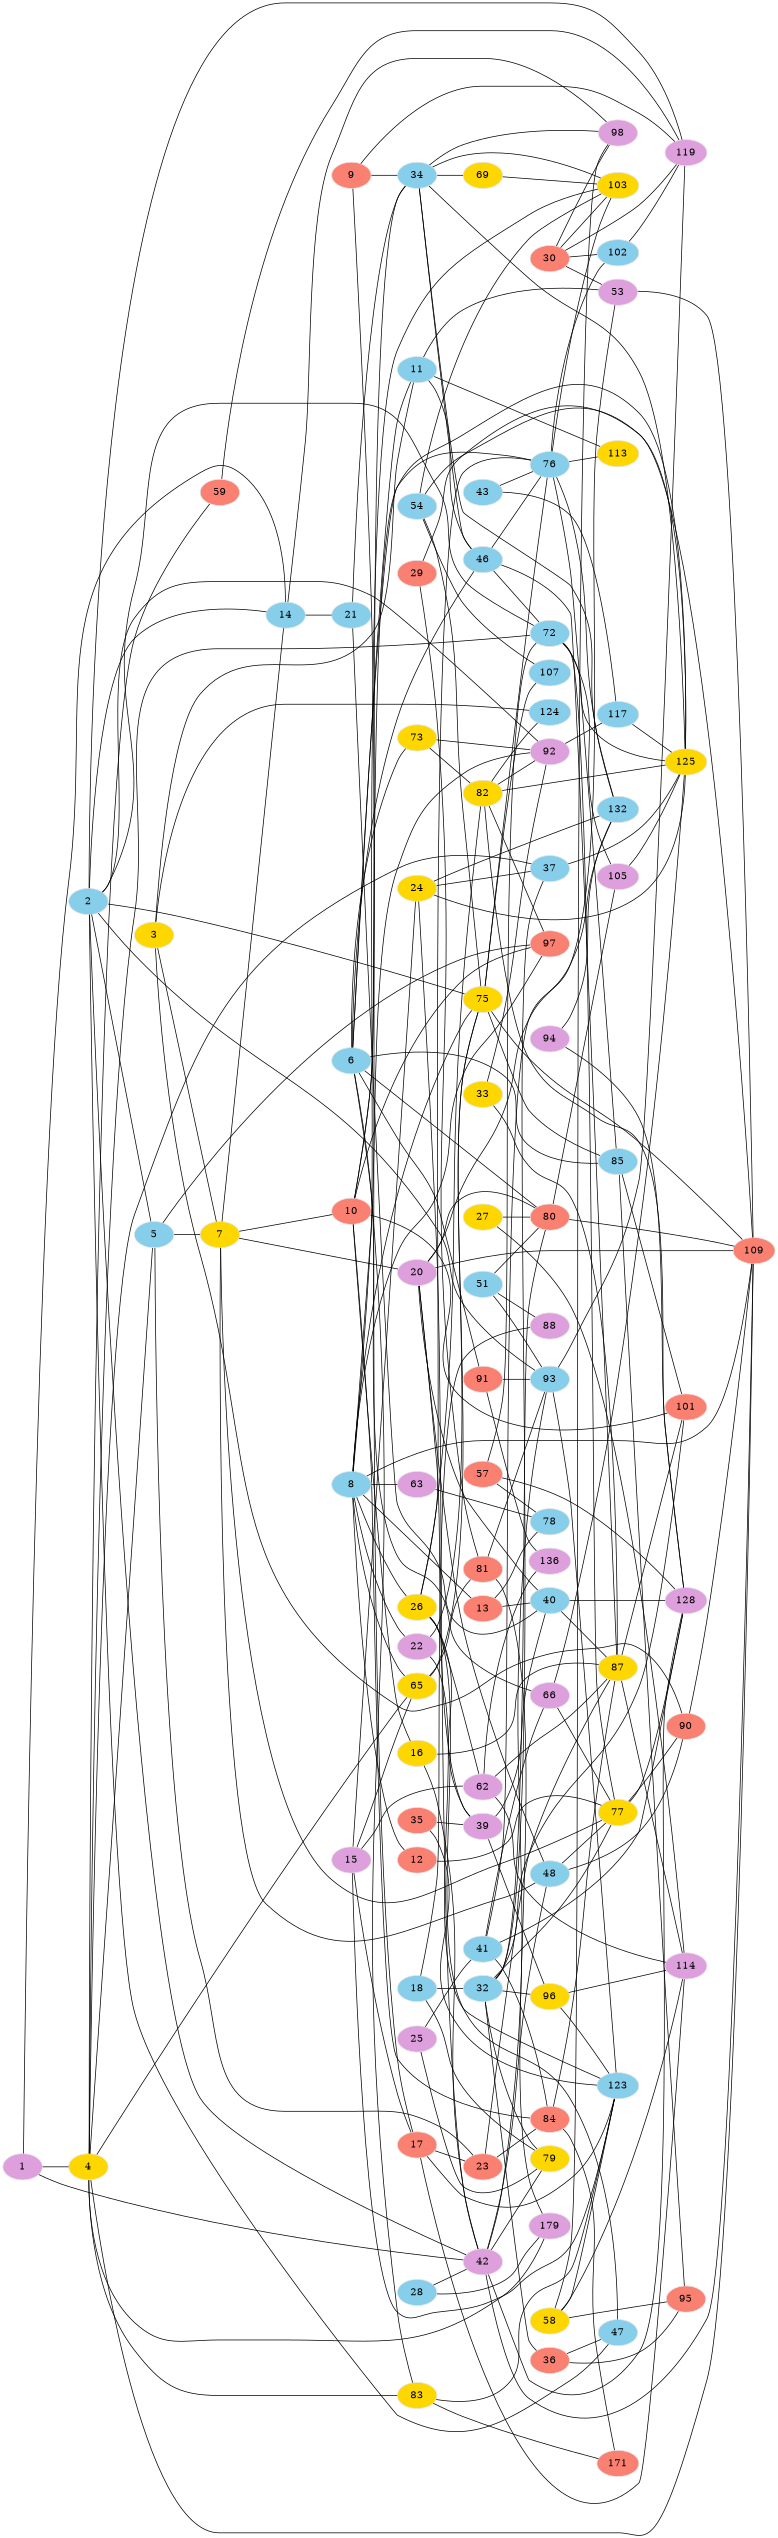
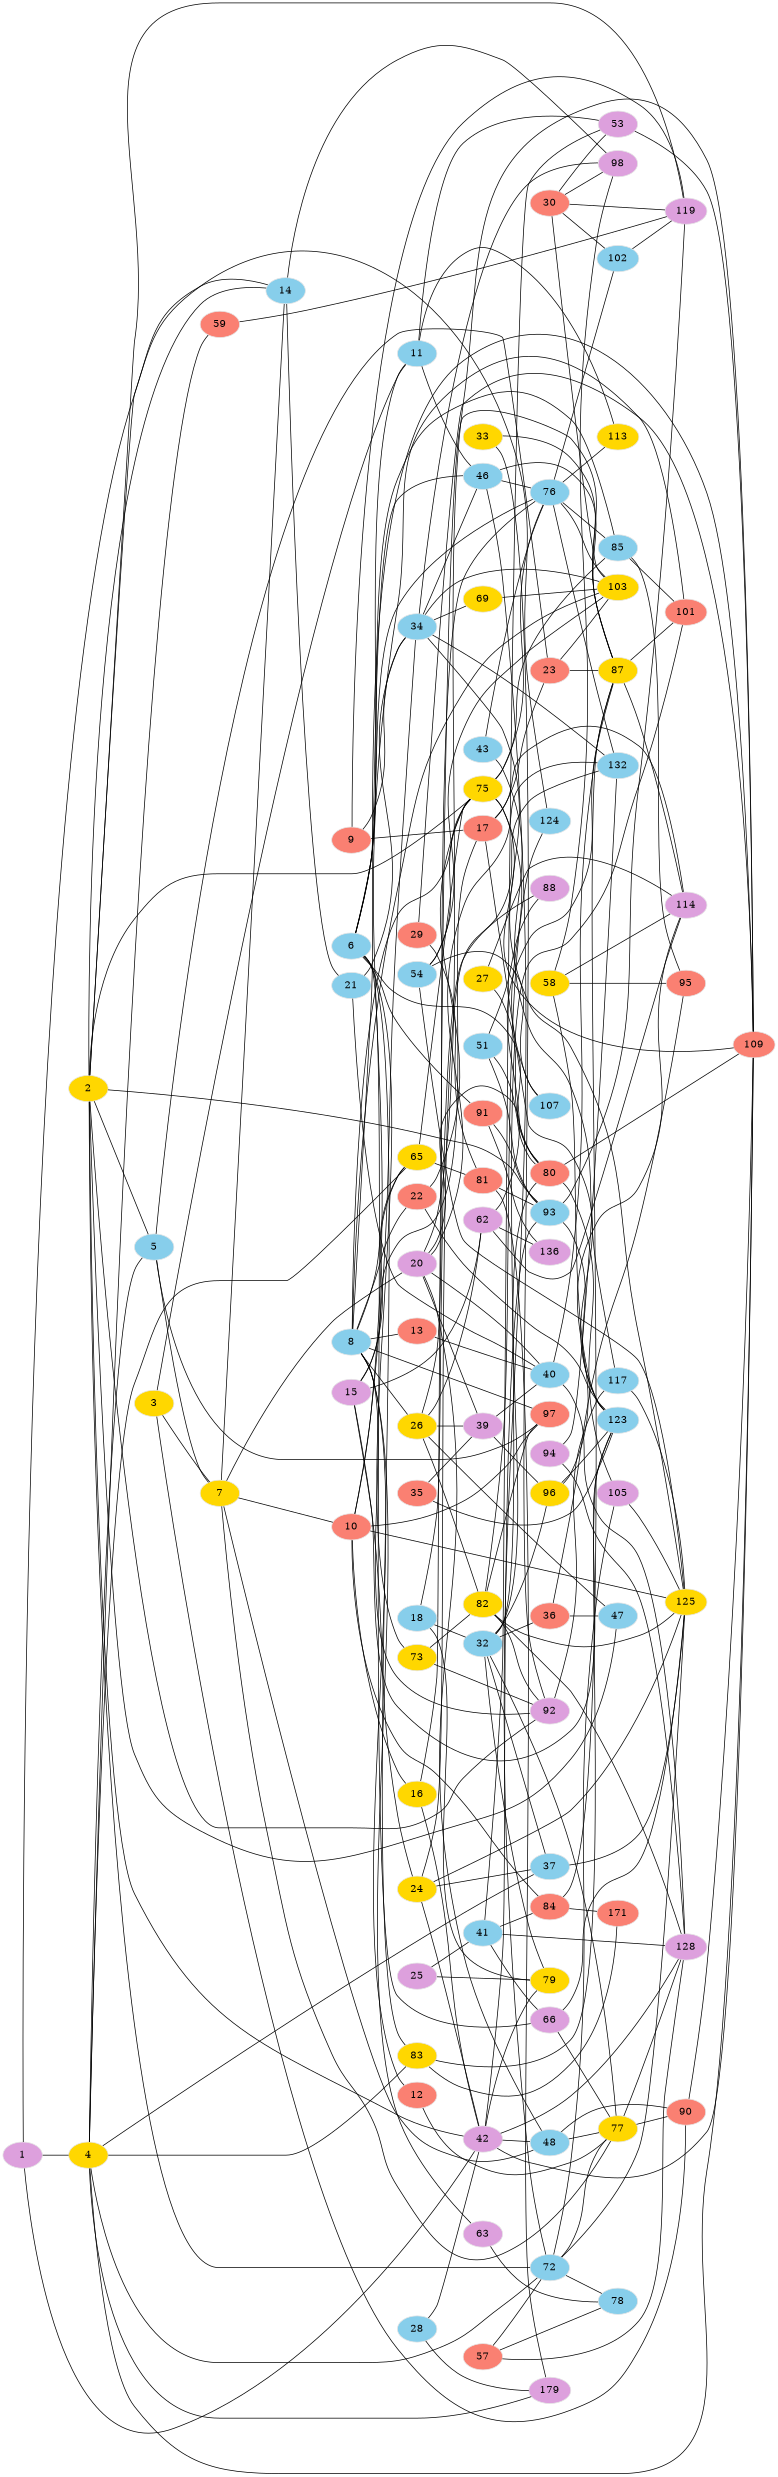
(270, 707) -> (221, 275)
(88, 902) -> (88, 1089)
(513, 1570) -> (584, 2284)
(417, 1647) -> (417, 1197)
(515, 2144) -> (579, 637)
